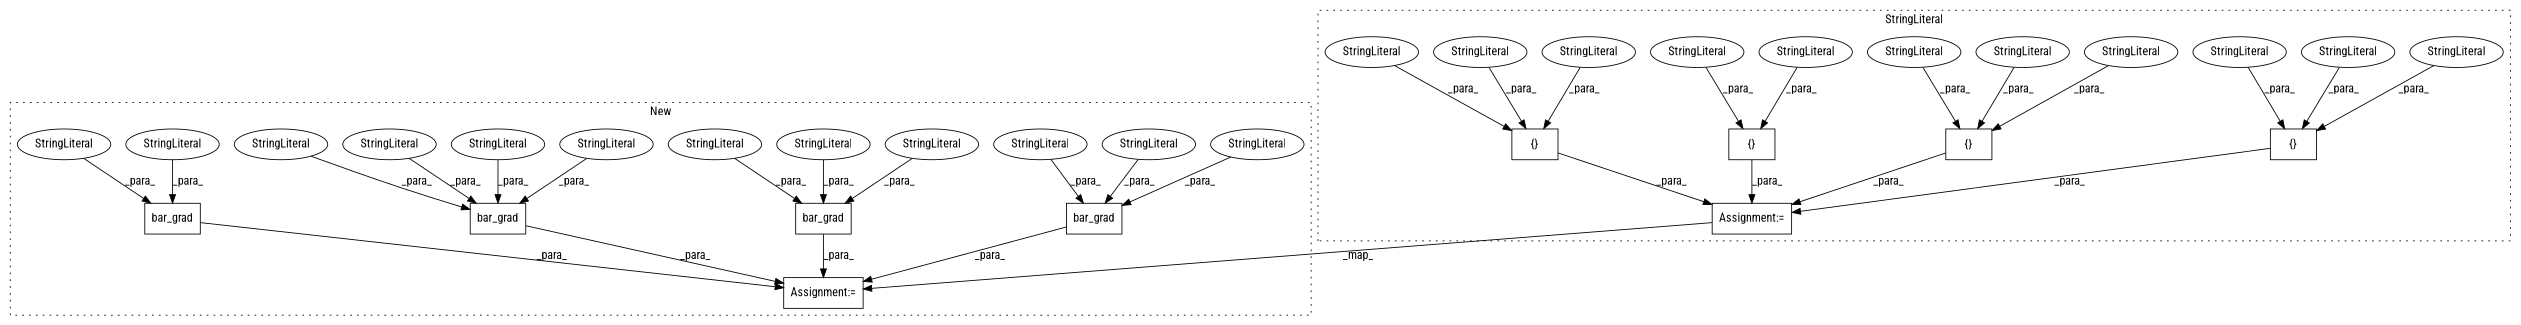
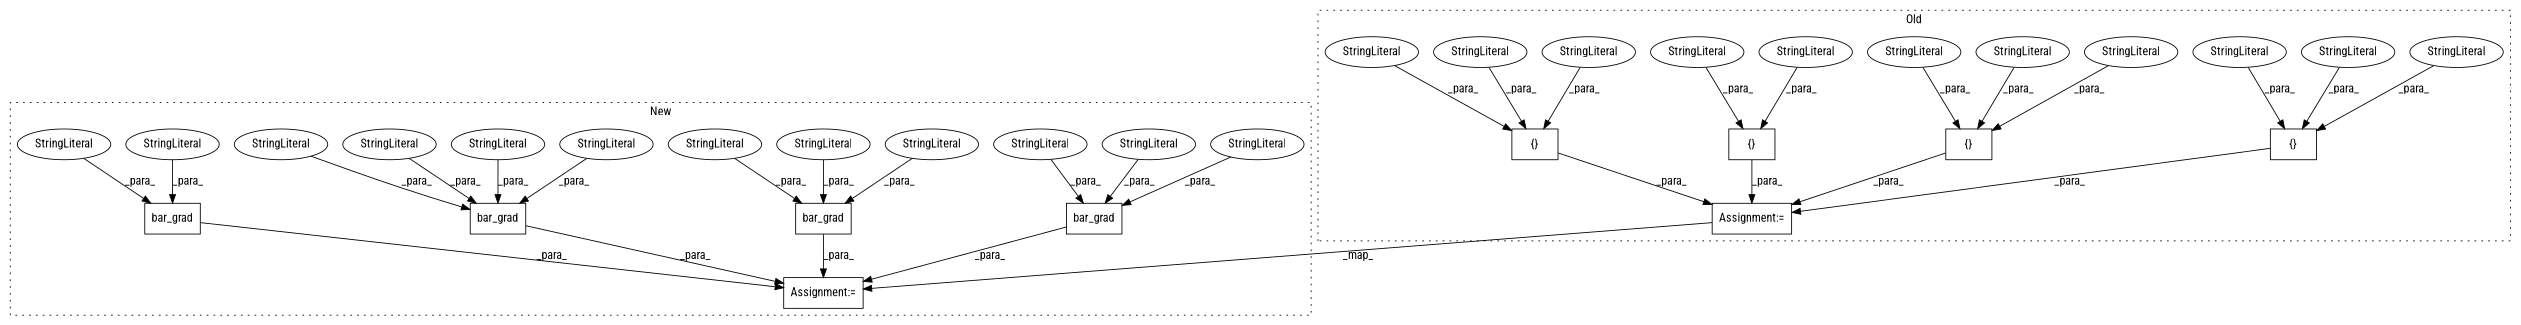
(1914, 20) -> (1914, 20)
